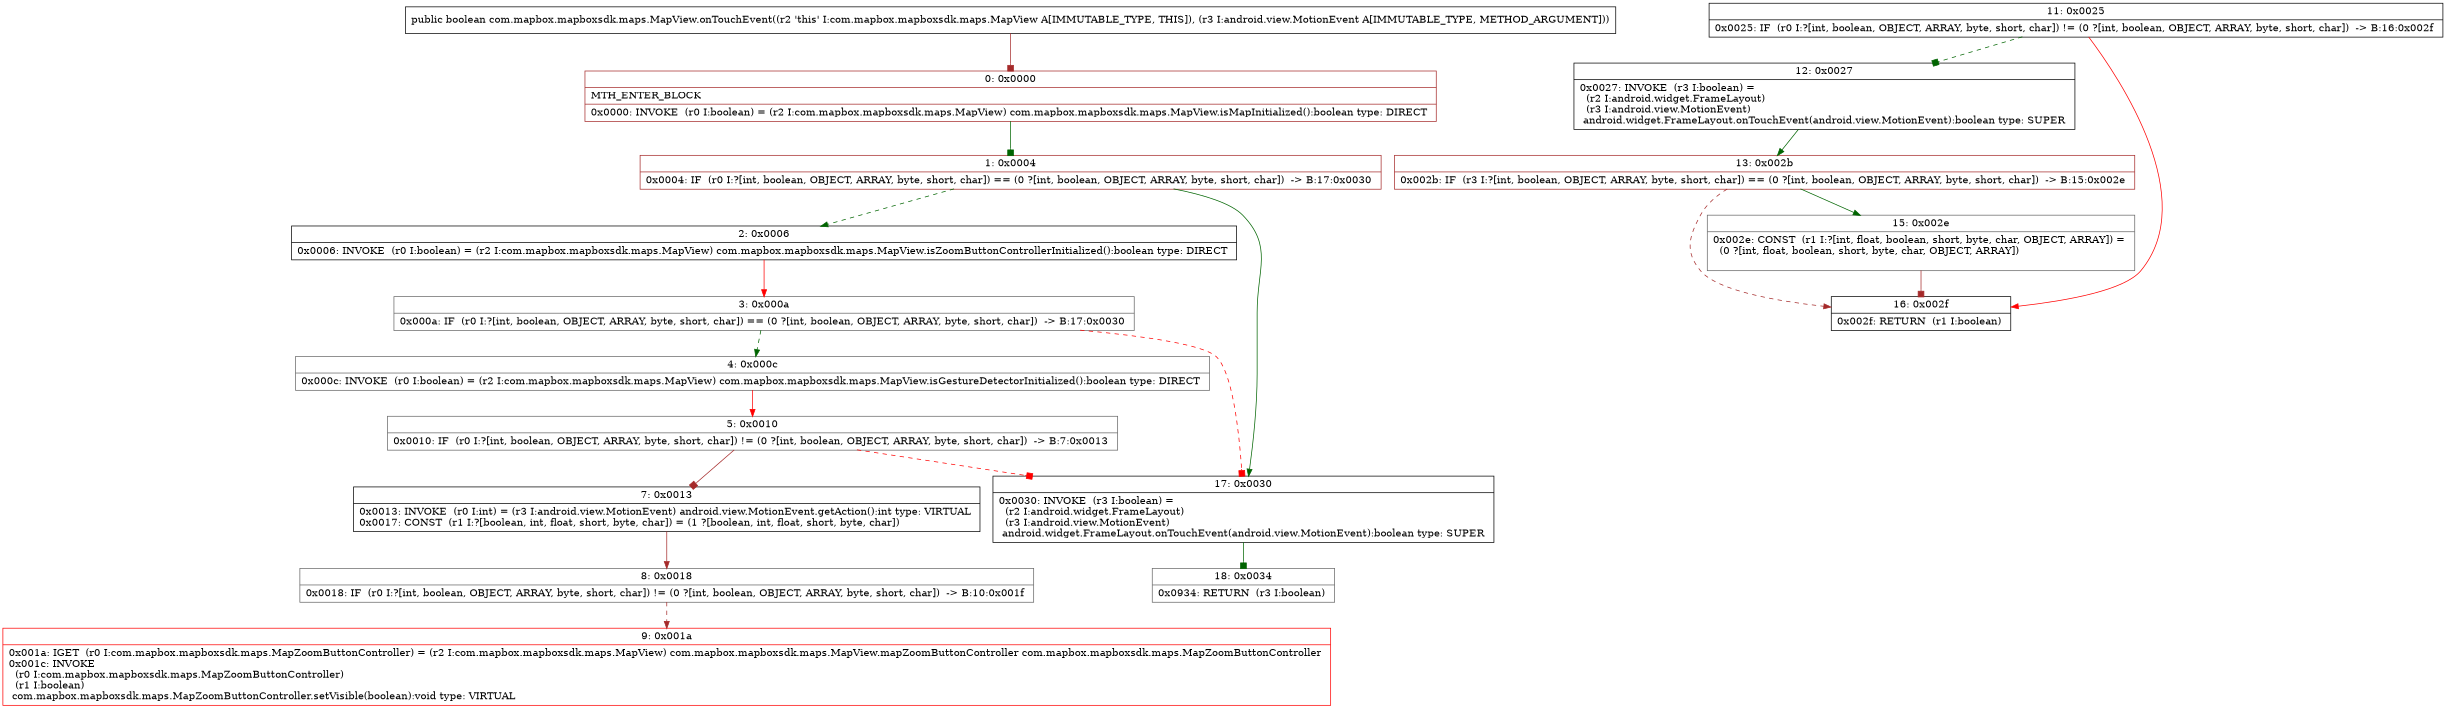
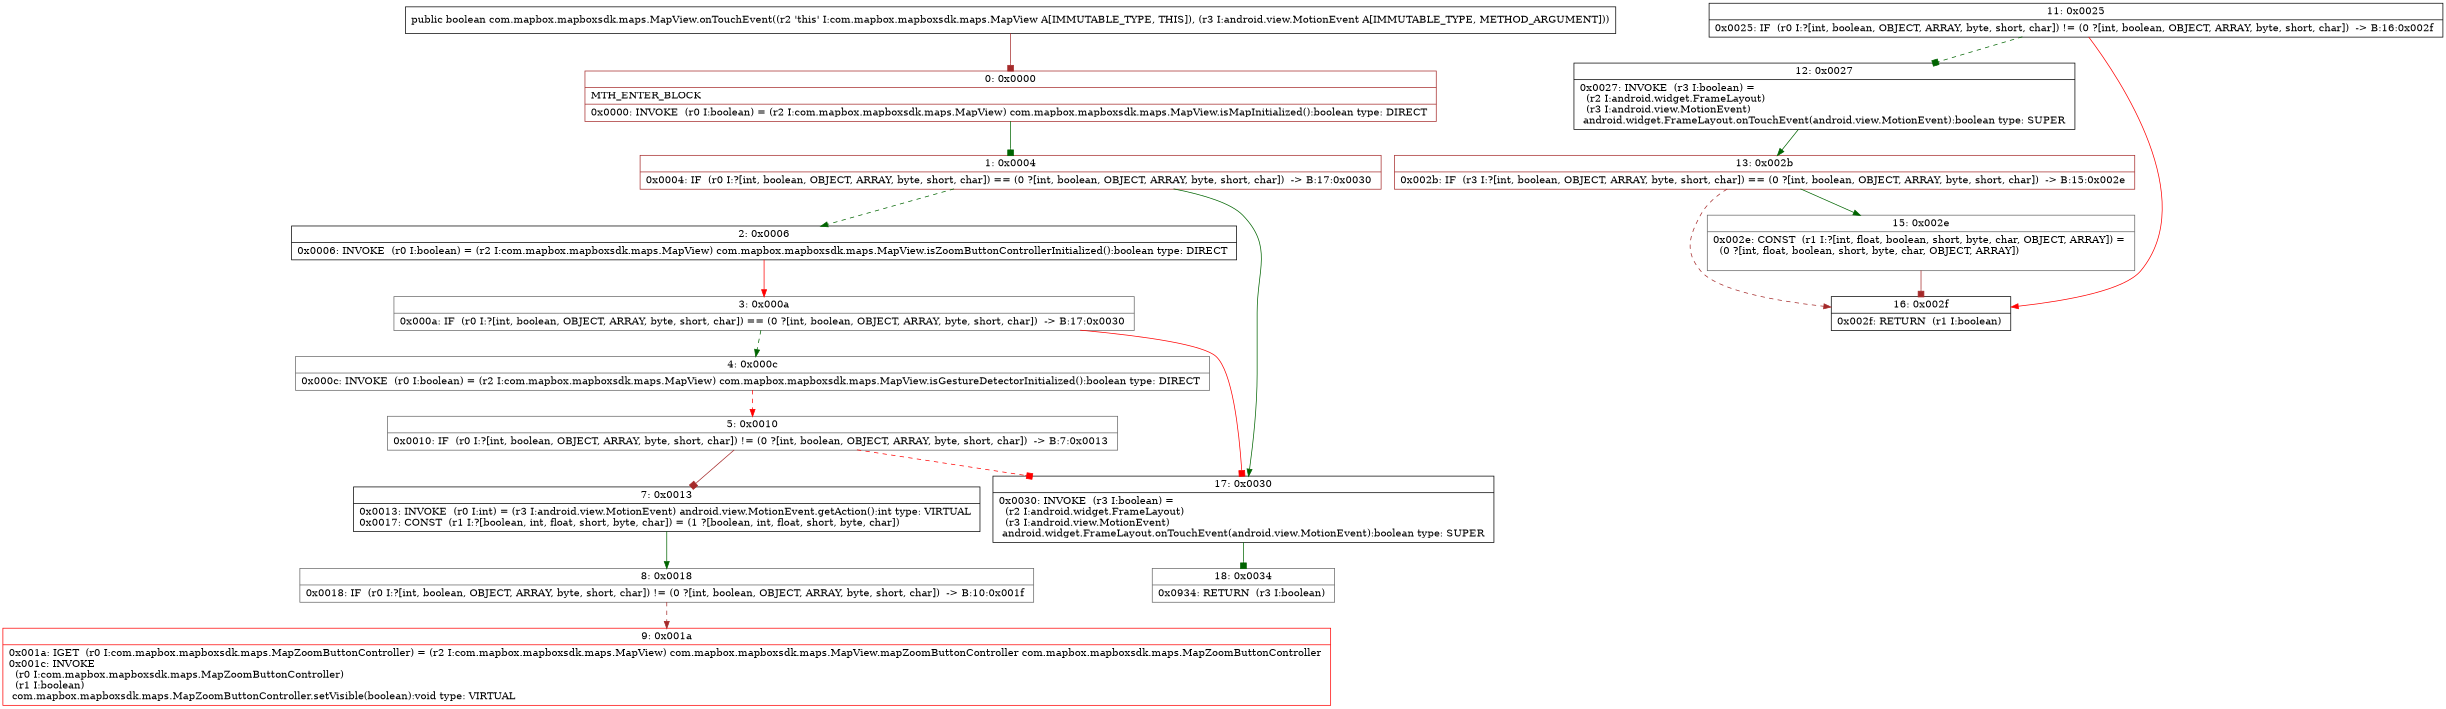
(1206, 351) -> (1206, 351)
(753, 400) -> (753, 400)
(667, 546) -> (667, 546)
